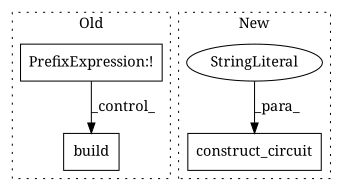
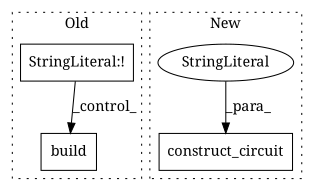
(91, 63) -> (77, 63)
